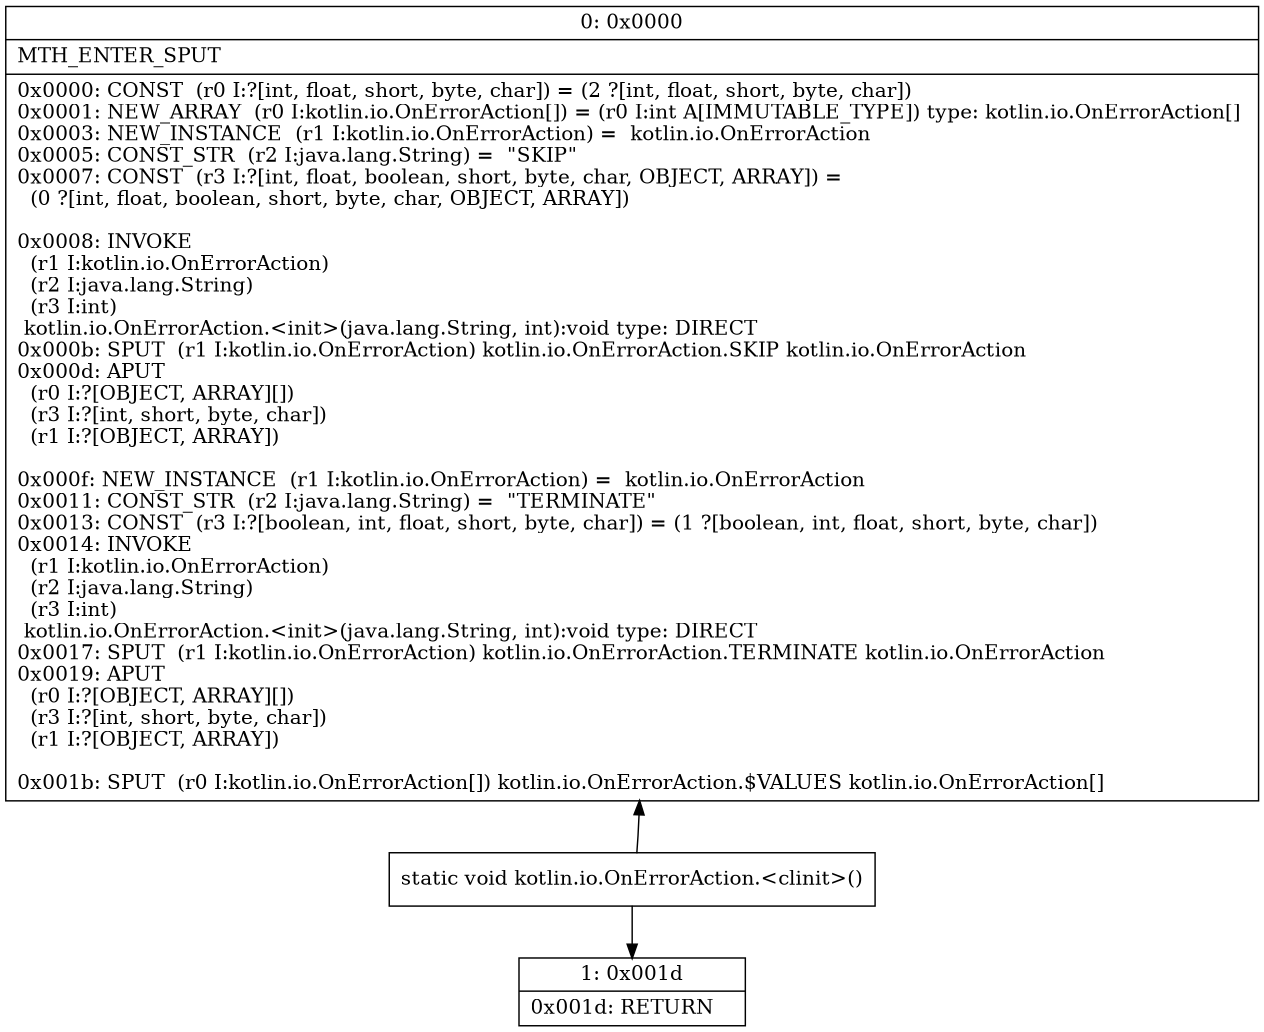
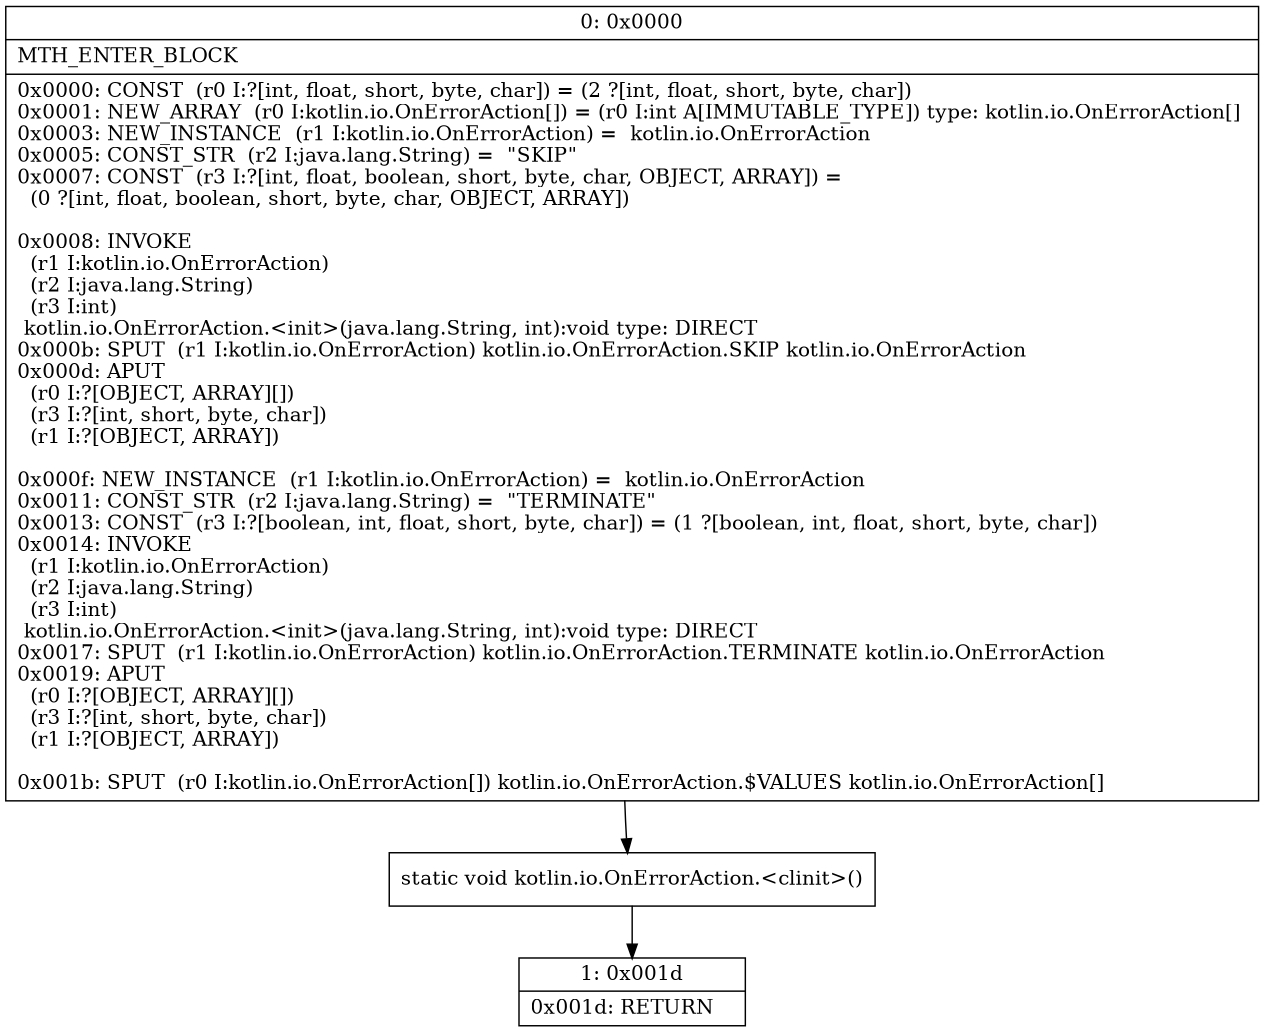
(120, 56) -> (128, 56)
(638, 834) -> (625, 820)
